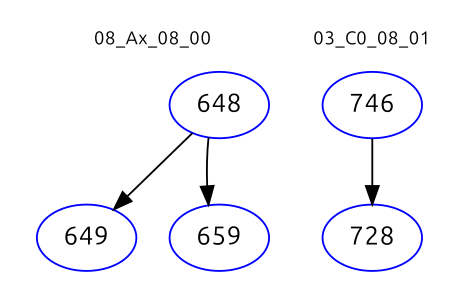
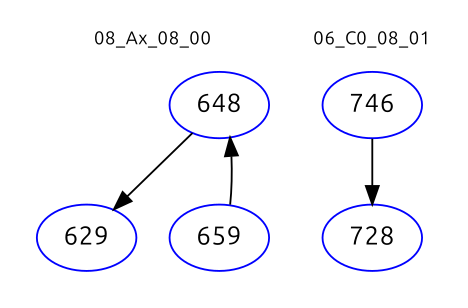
(372, 40) -> (372, 40)
(207, 162) -> (232, 181)
(87, 238) -> (87, 238)
